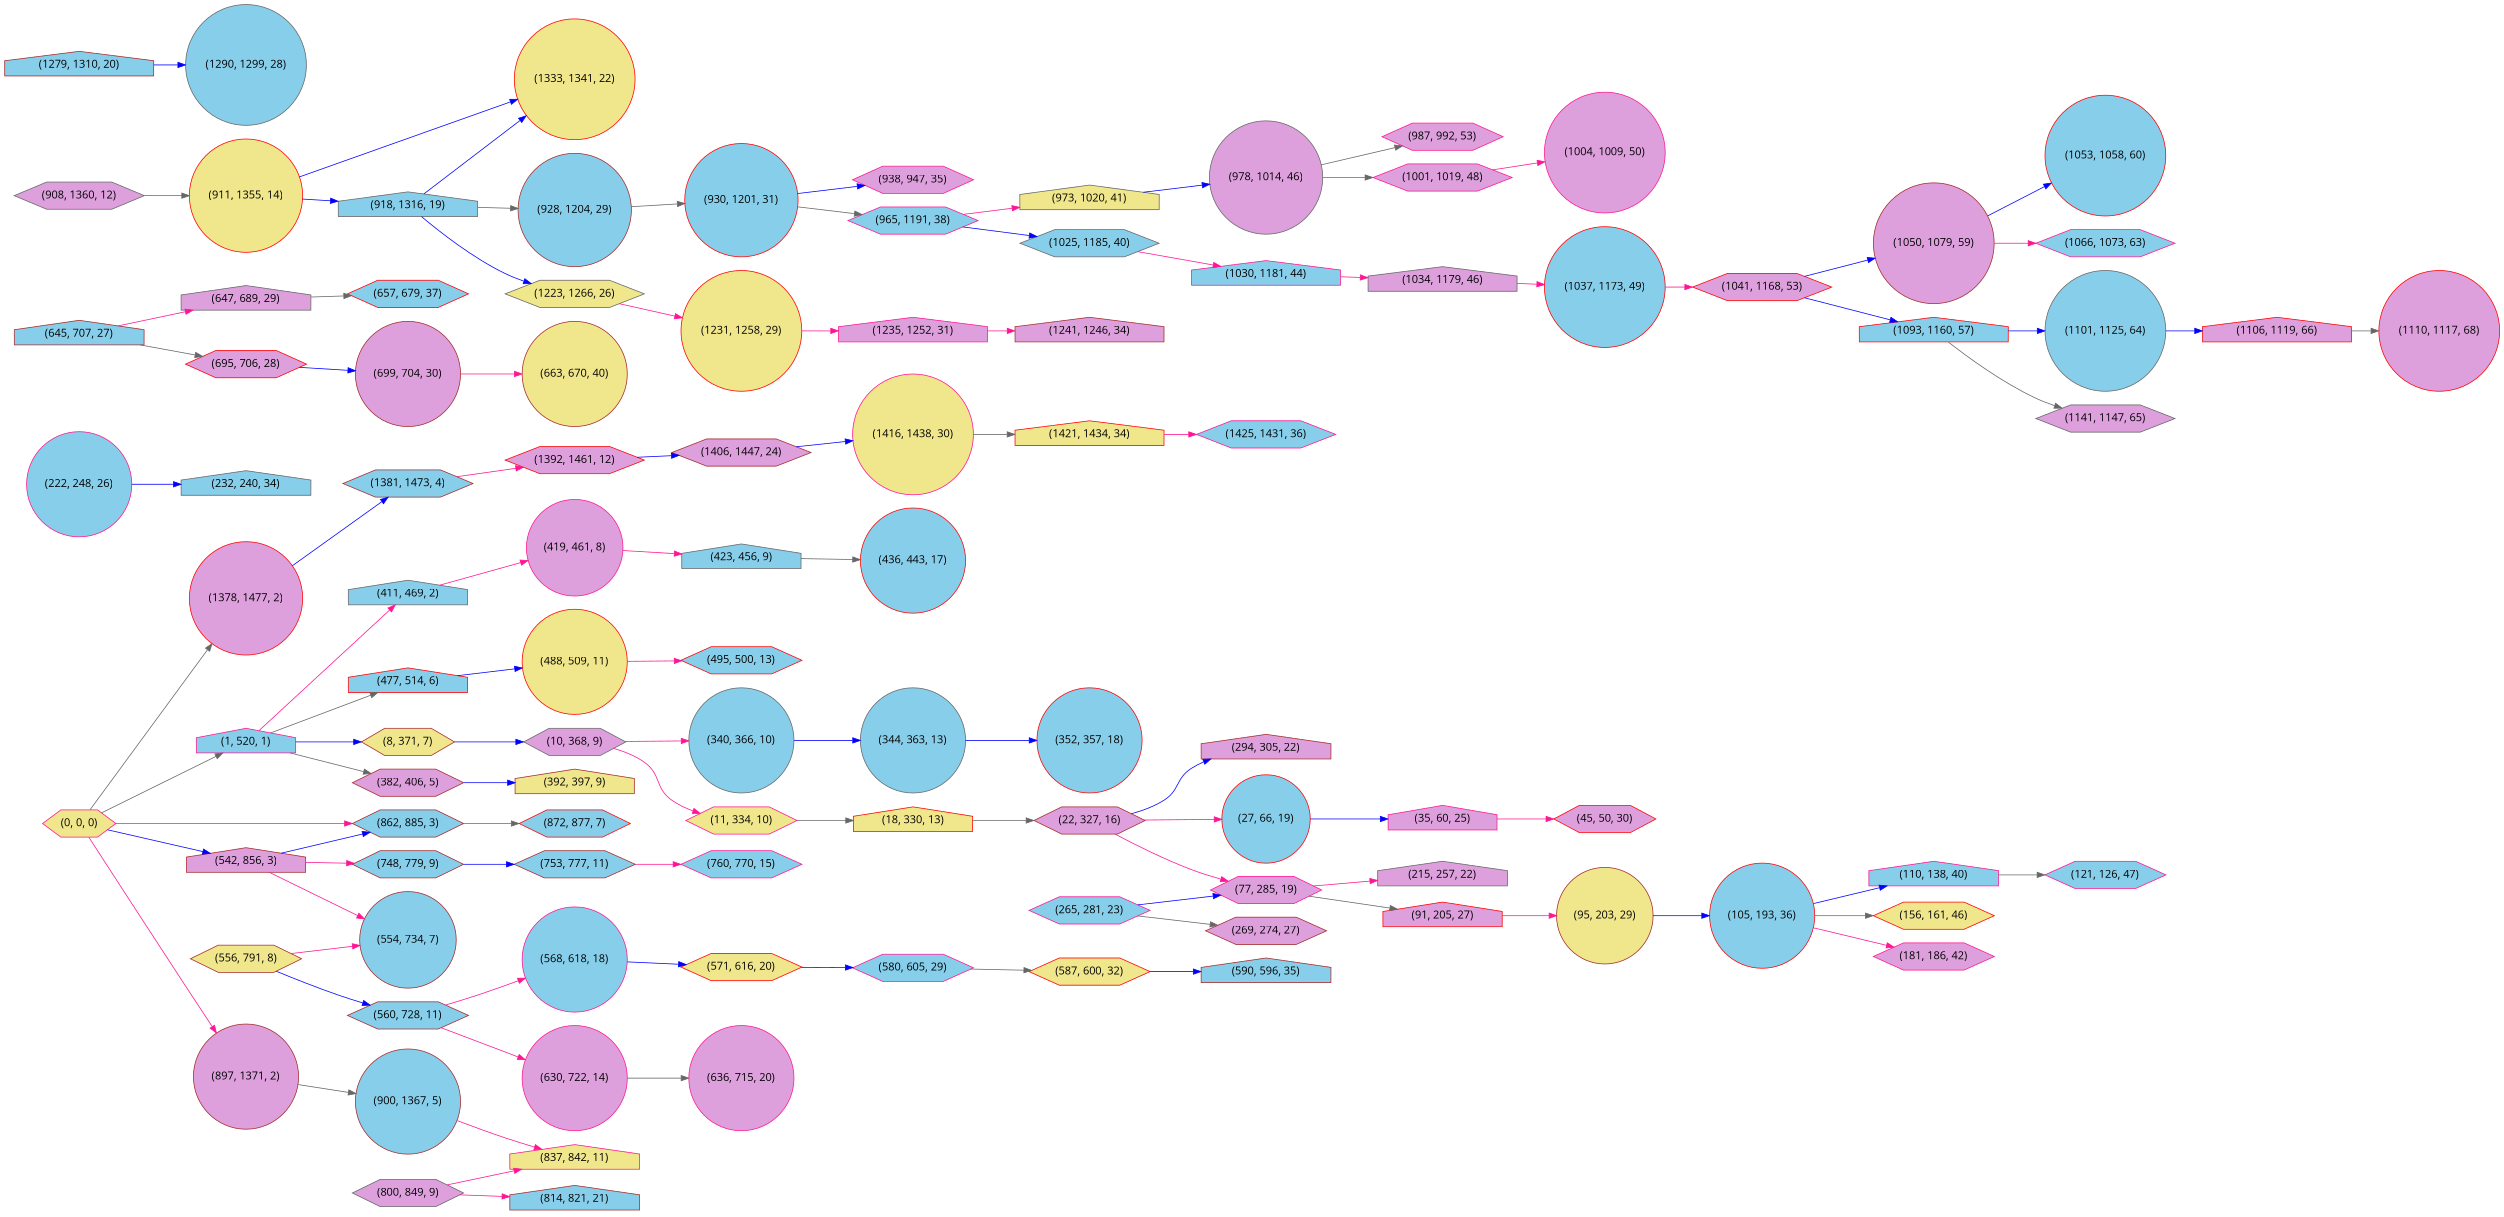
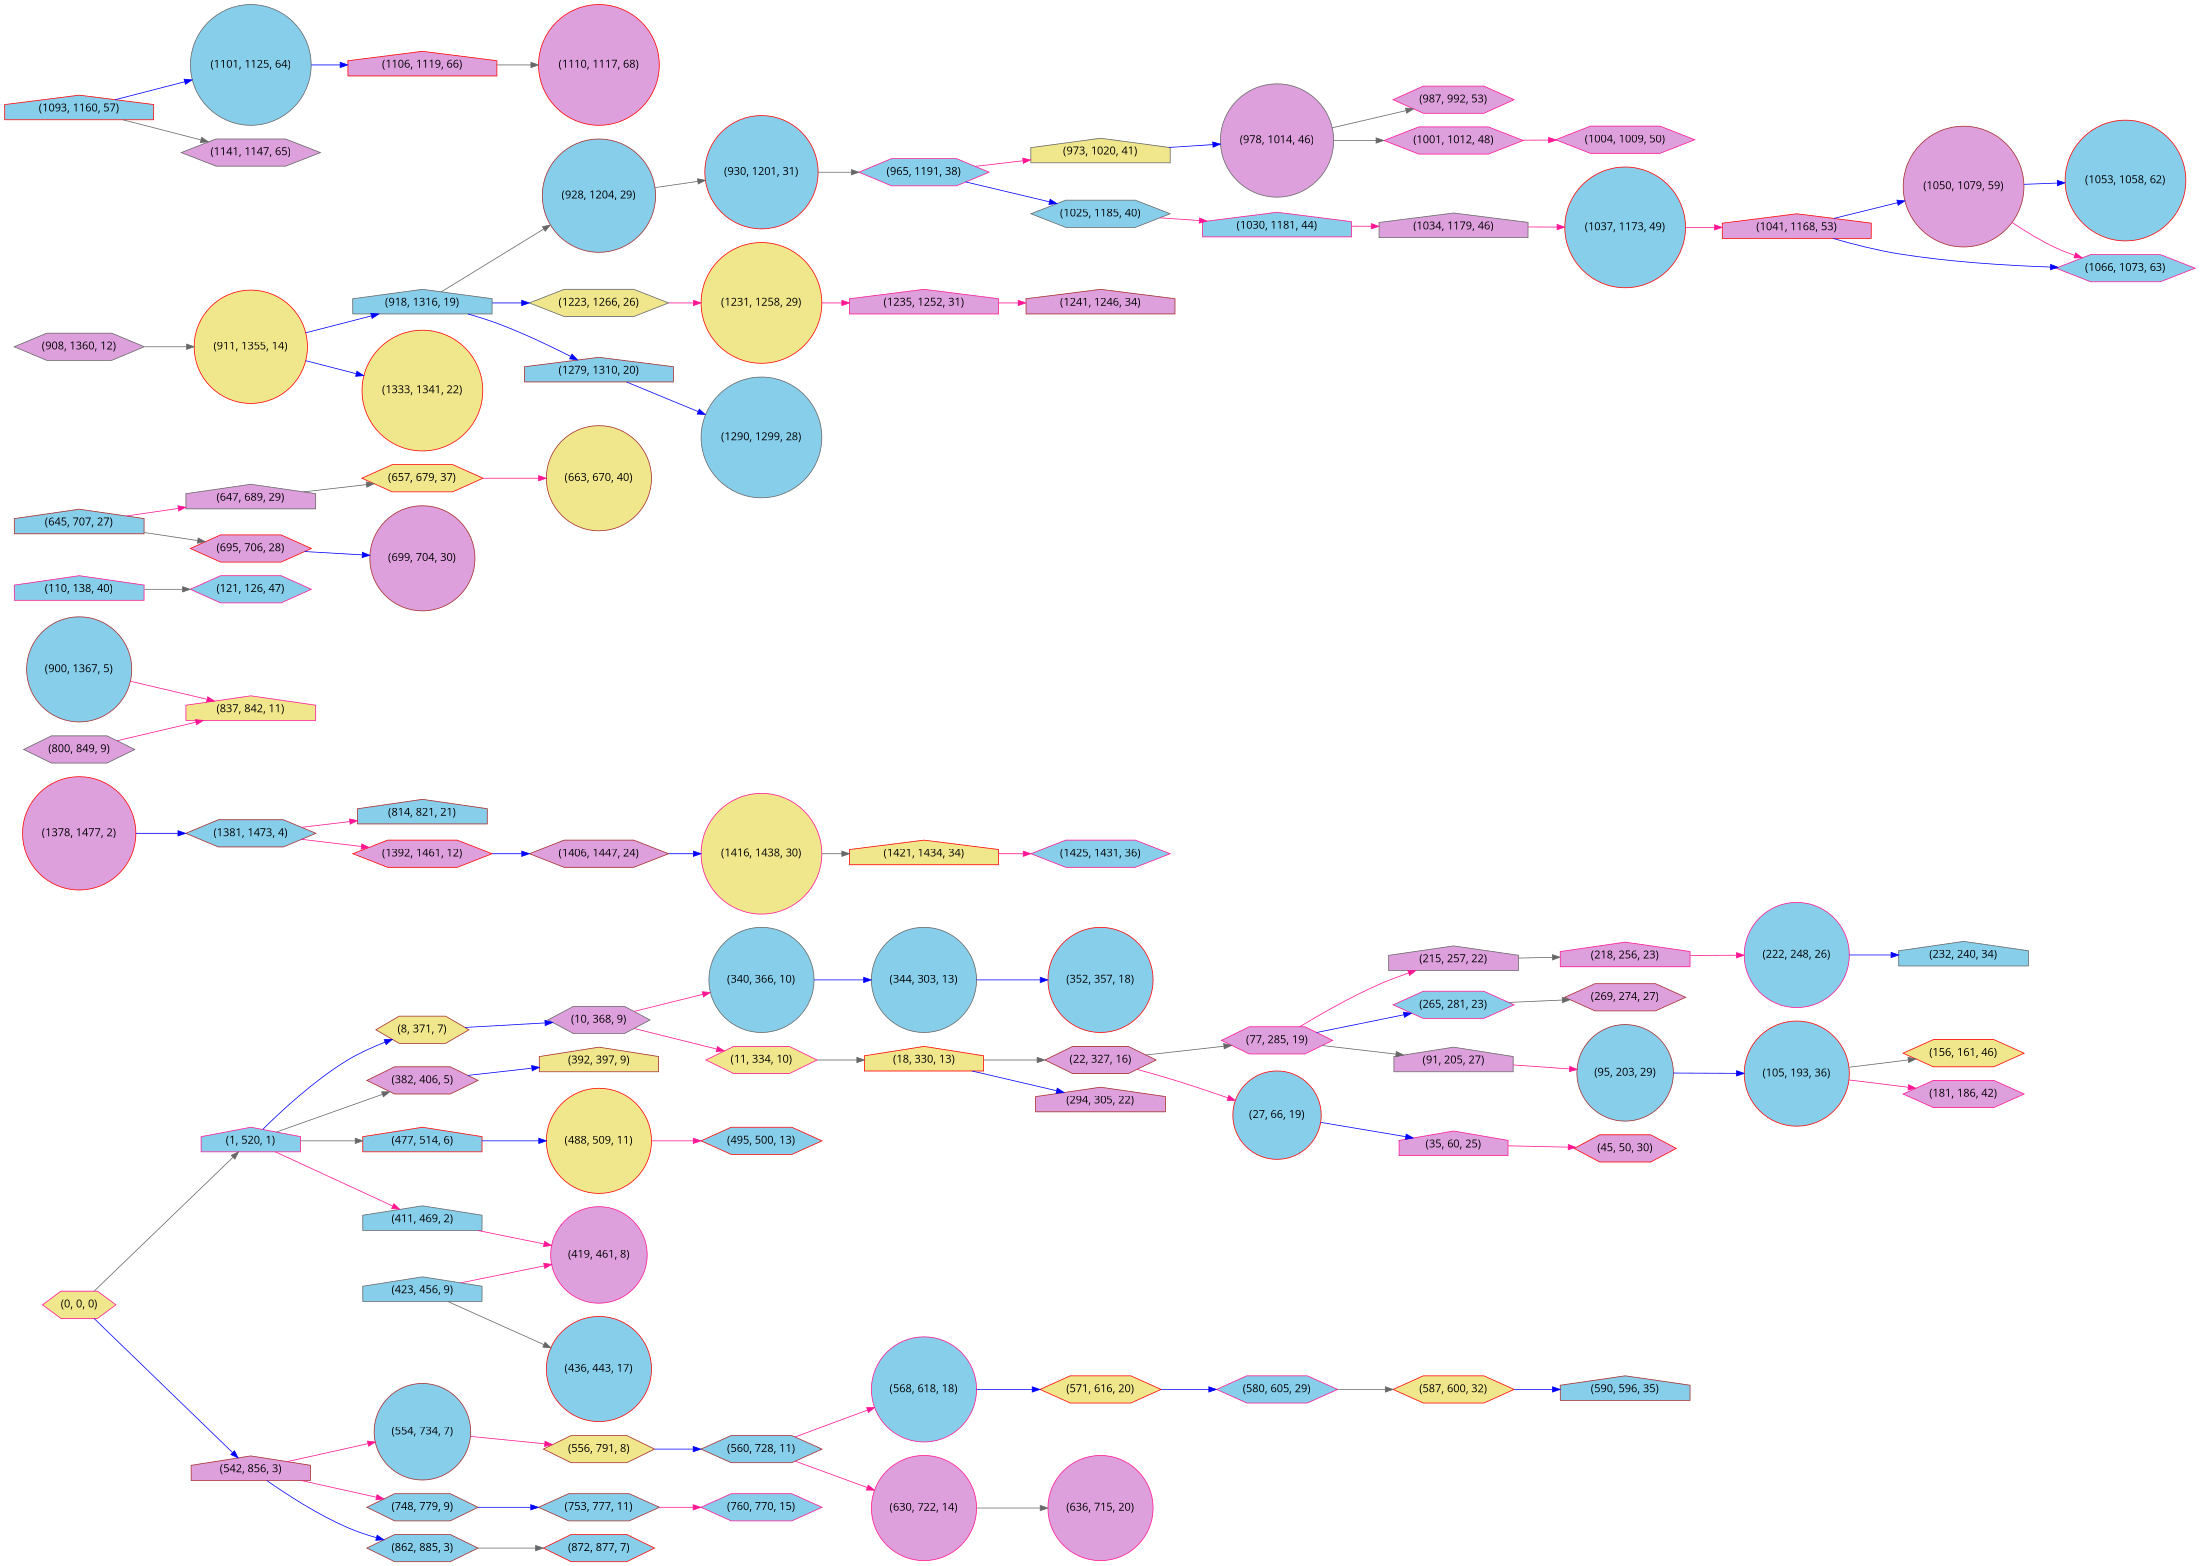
(1605, 153) -> (1625, 140)
(2105, 156) -> (2125, 181)
(472, 157) -> (520, 333)
(1443, 177) -> (1454, 140)
(913, 180) -> none
(1762, 287) -> (1797, 227)
(408, 294) -> (422, 478)
(1847, 309) -> (1941, 259)
(487, 374) -> (511, 478)
(649, 552) -> (502, 1274)
(149, 730) -> none
(913, 740) -> (924, 980)
(1172, 793) -> (1014, 1081)
(230, 823) -> none
(1167, 859) -> (1185, 1051)
(1846, 896) -> none
(1175, 900) -> (1360, 1024)
(1443, 916) -> (1454, 1061)
(1605, 916) -> (1625, 1073)
(322, 950) -> (508, 1440)
none -> (1625, 956)
(246, 1077) -> none
(481, 1196) -> (326, 824)
